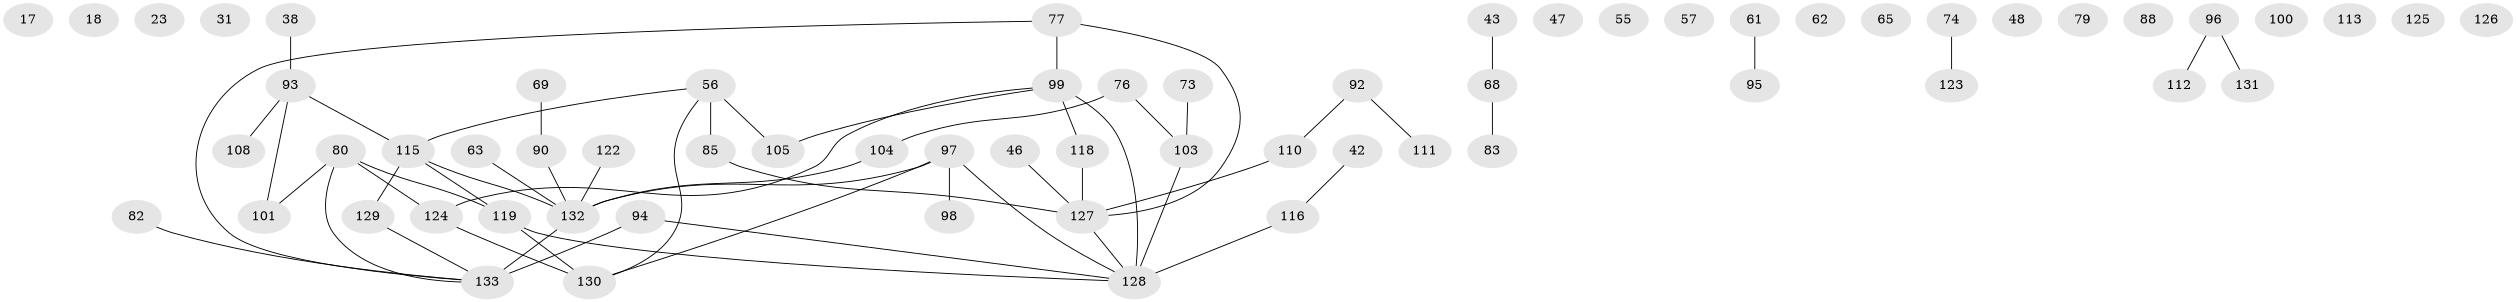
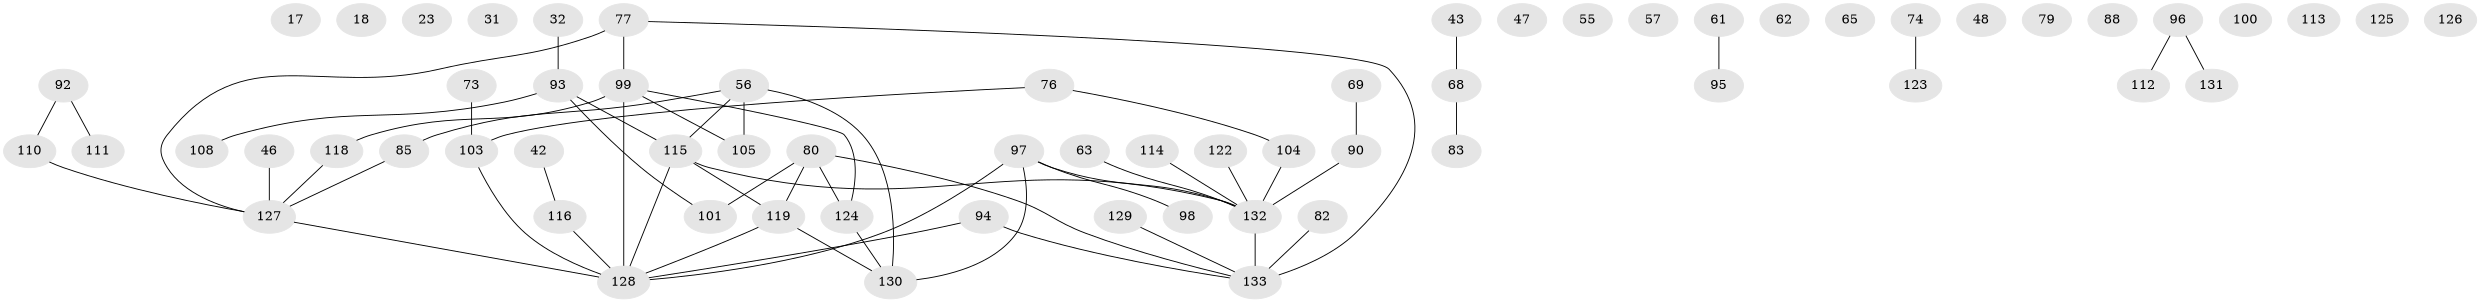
(291, 20) -> (558, 20)
none -> (1152, 151)
(385, 189) -> (650, 217)
